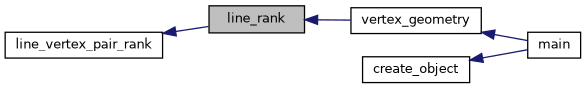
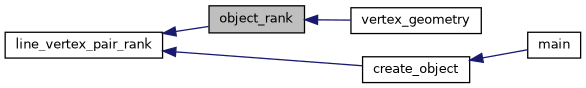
(257, 19) -> (257, 19)
(511, 38) -> none
none -> (269, 59)
